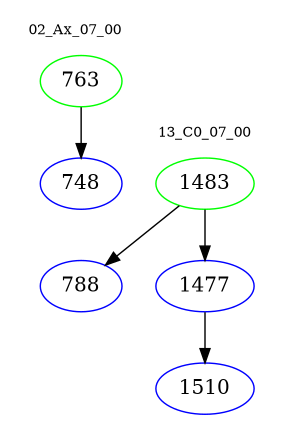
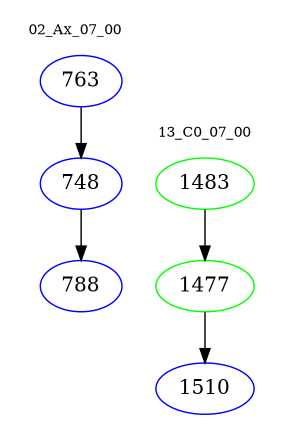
(81, 81) -> (81, 81)
(154, 226) -> (81, 228)
(205, 286) -> (205, 286)
